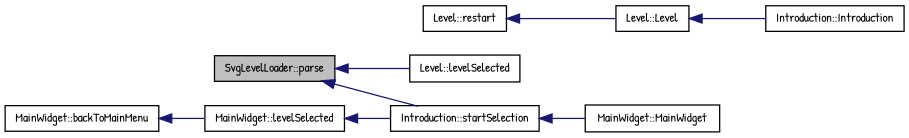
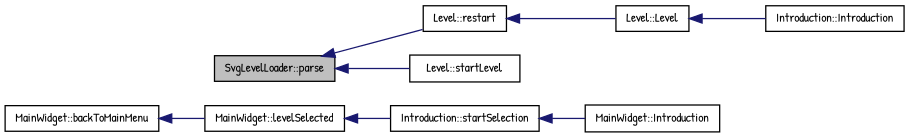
(465, 69) -> (465, 69)
(376, 95) -> (379, 41)
(652, 118) -> (652, 118)
